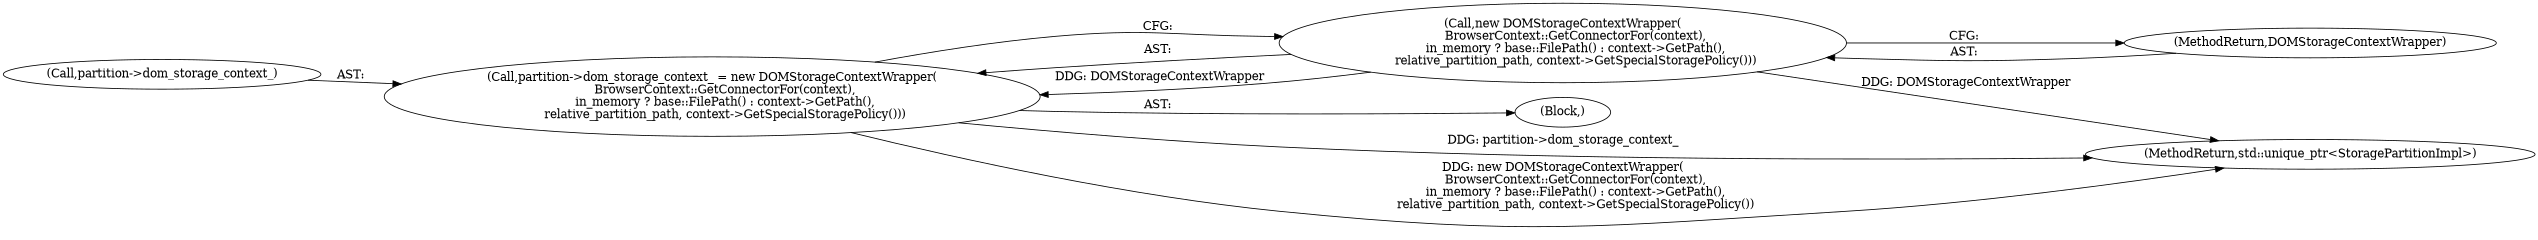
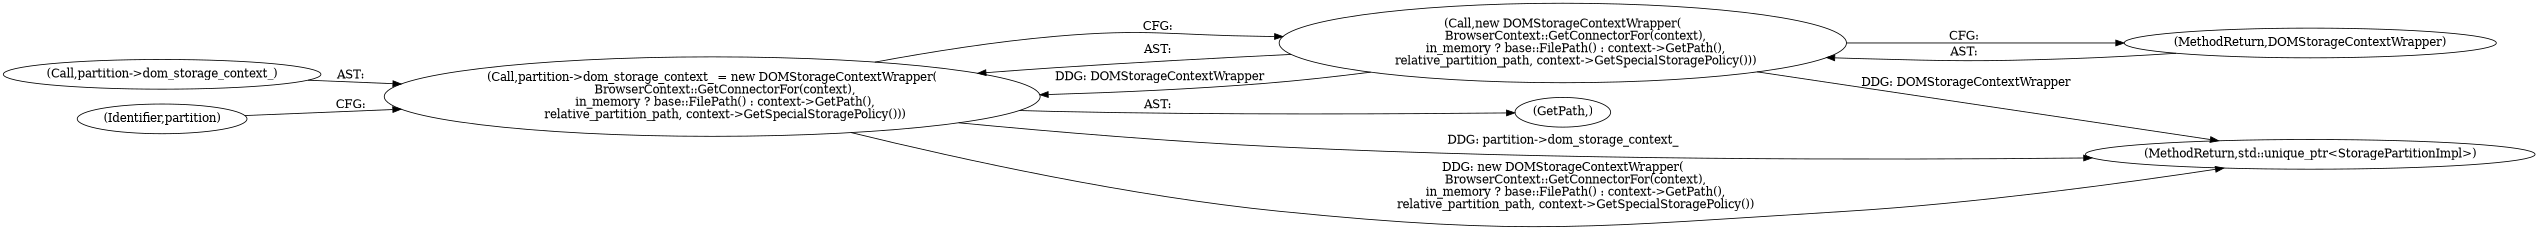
(1563, 112) -> (1563, 112)
none -> (162, 119)
